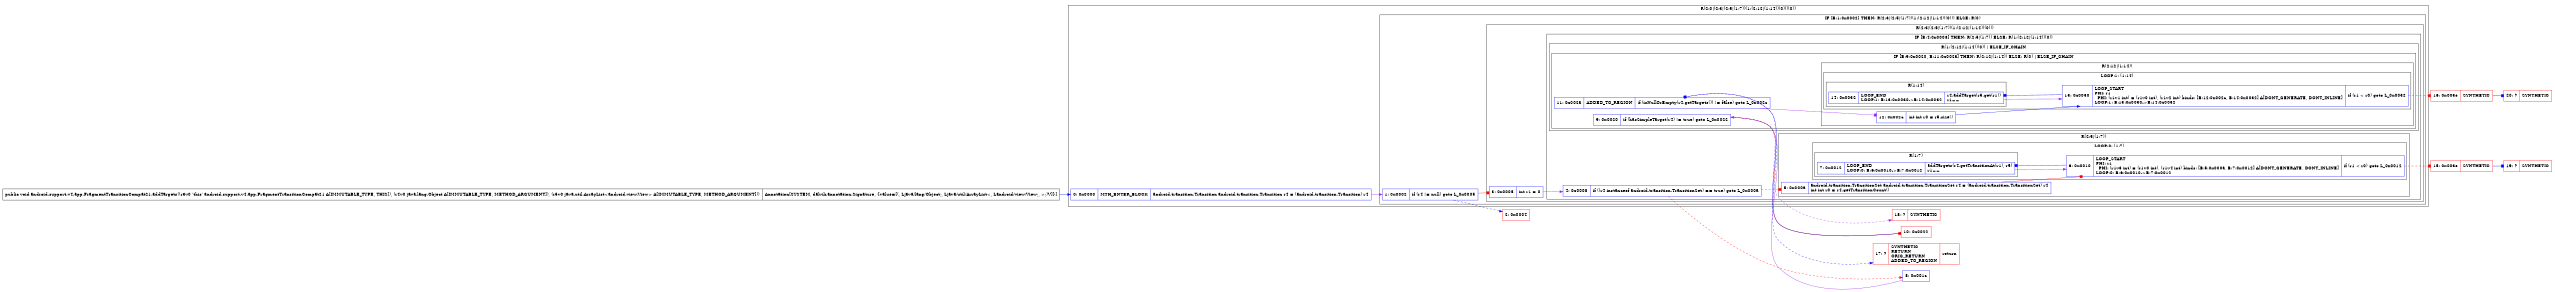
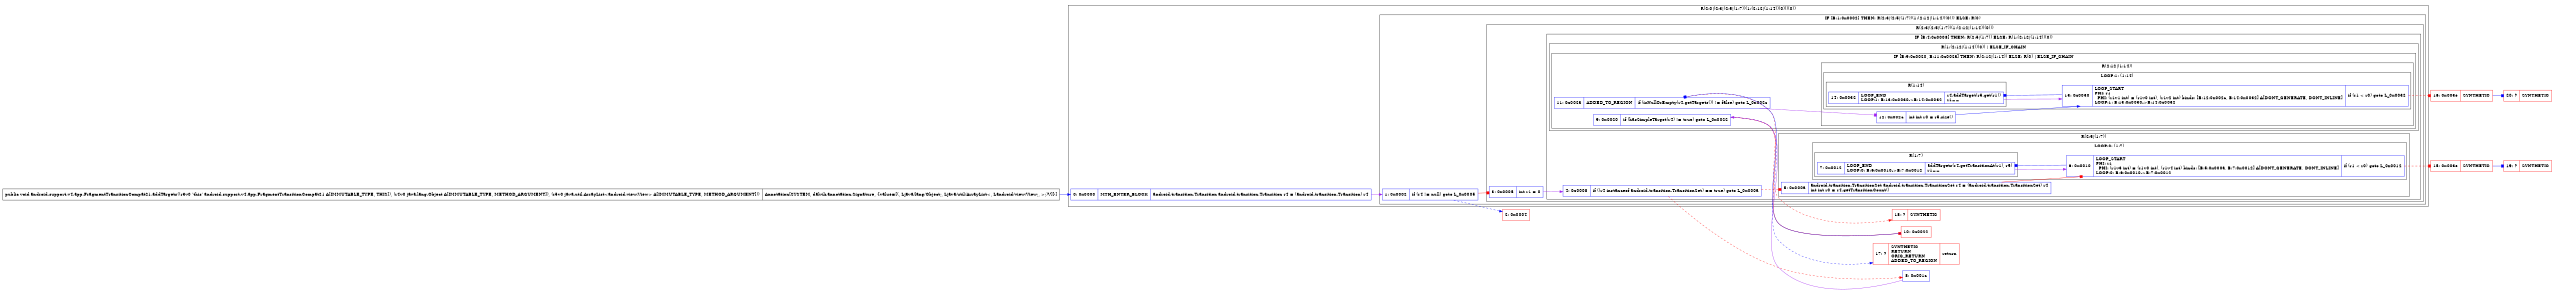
(1795, 210) -> (1795, 210)
